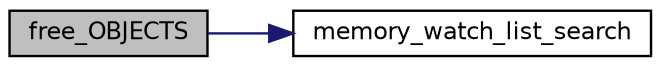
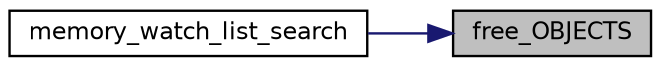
(239, 33) -> (398, 33)
